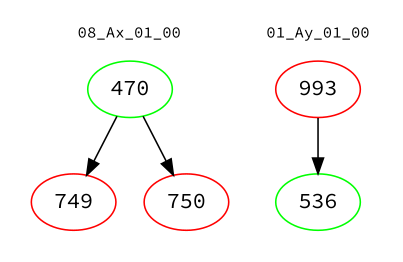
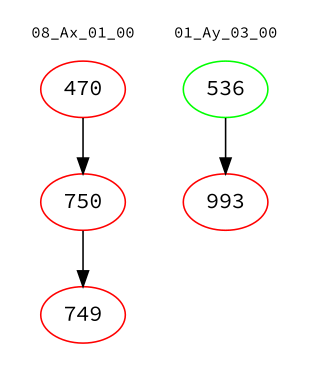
(319, 34) -> (226, 34)
(130, 89) -> (83, 89)
(318, 138) -> (226, 138)
(105, 139) -> (83, 251)
